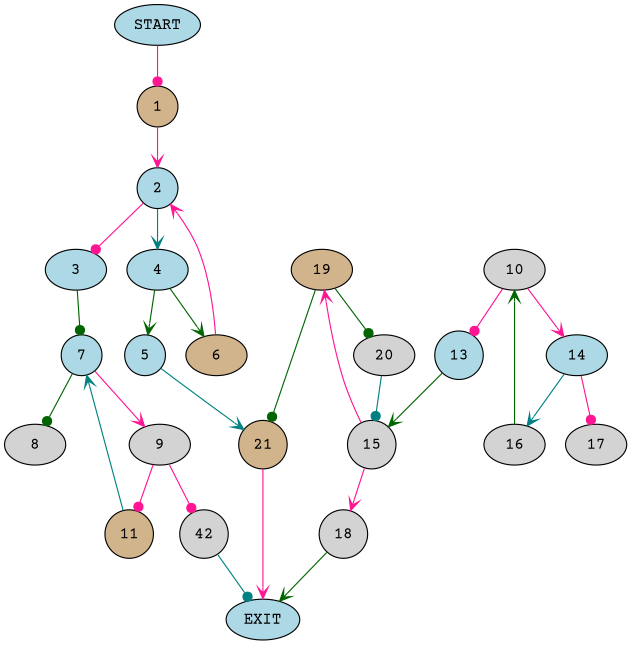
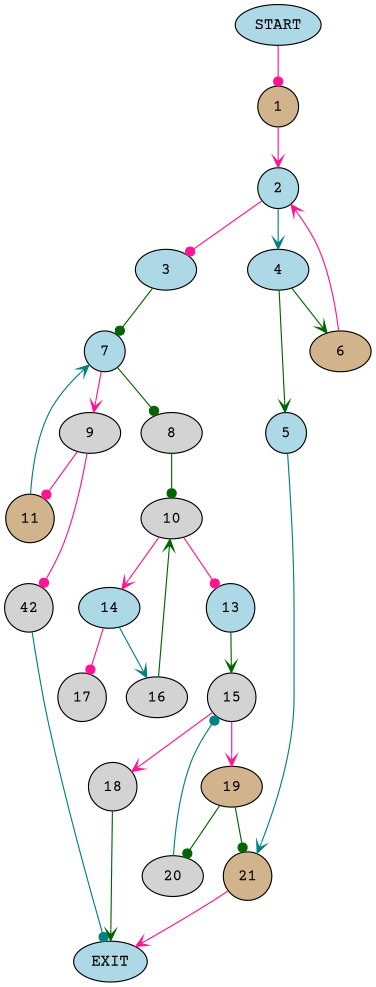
(596, 445) -> (82, 697)
none -> (172, 471)
